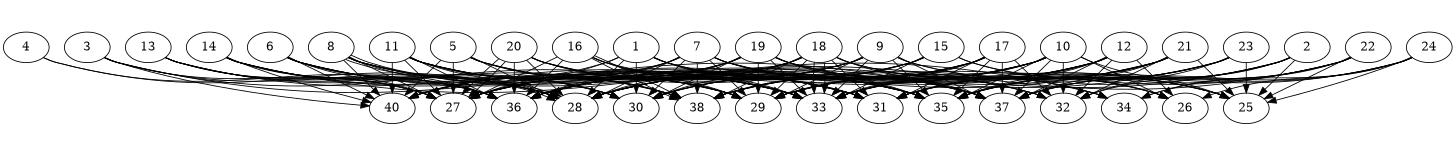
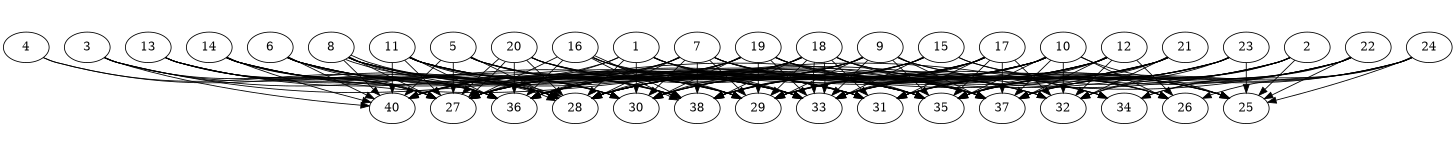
(1213, 75) -> none
